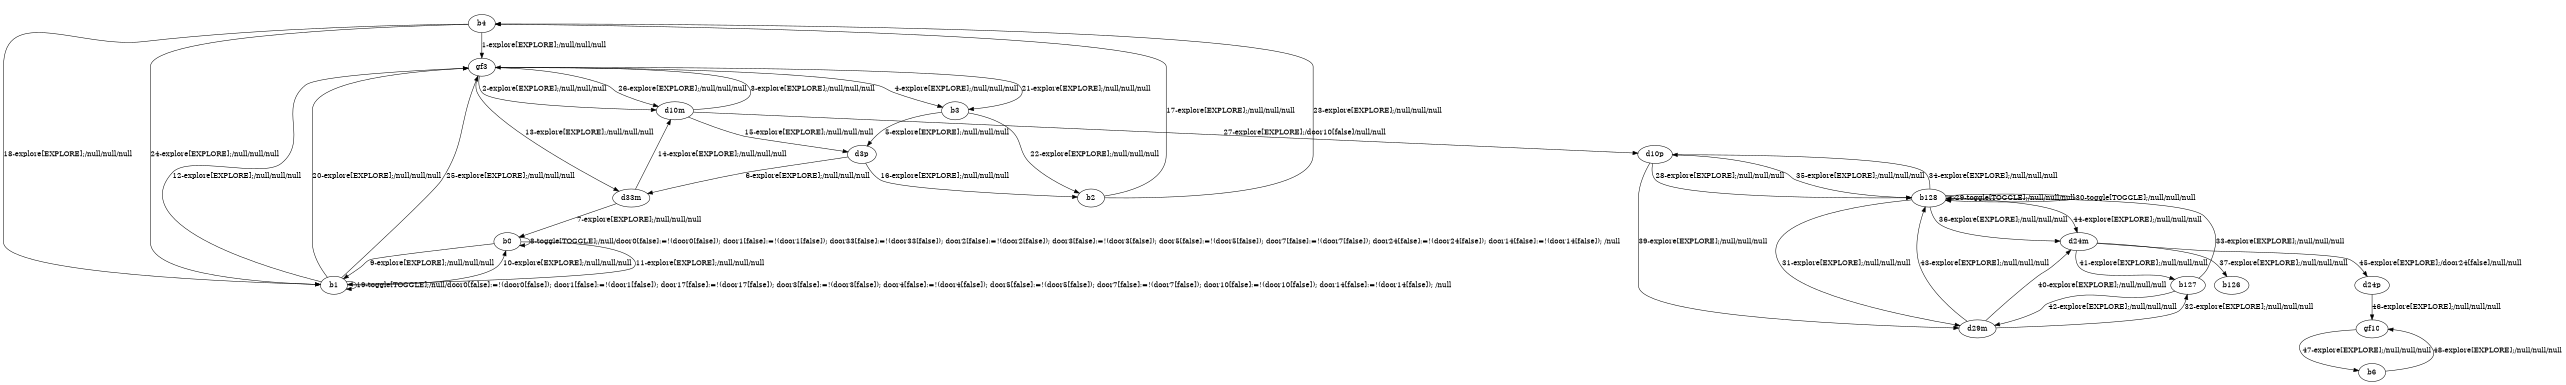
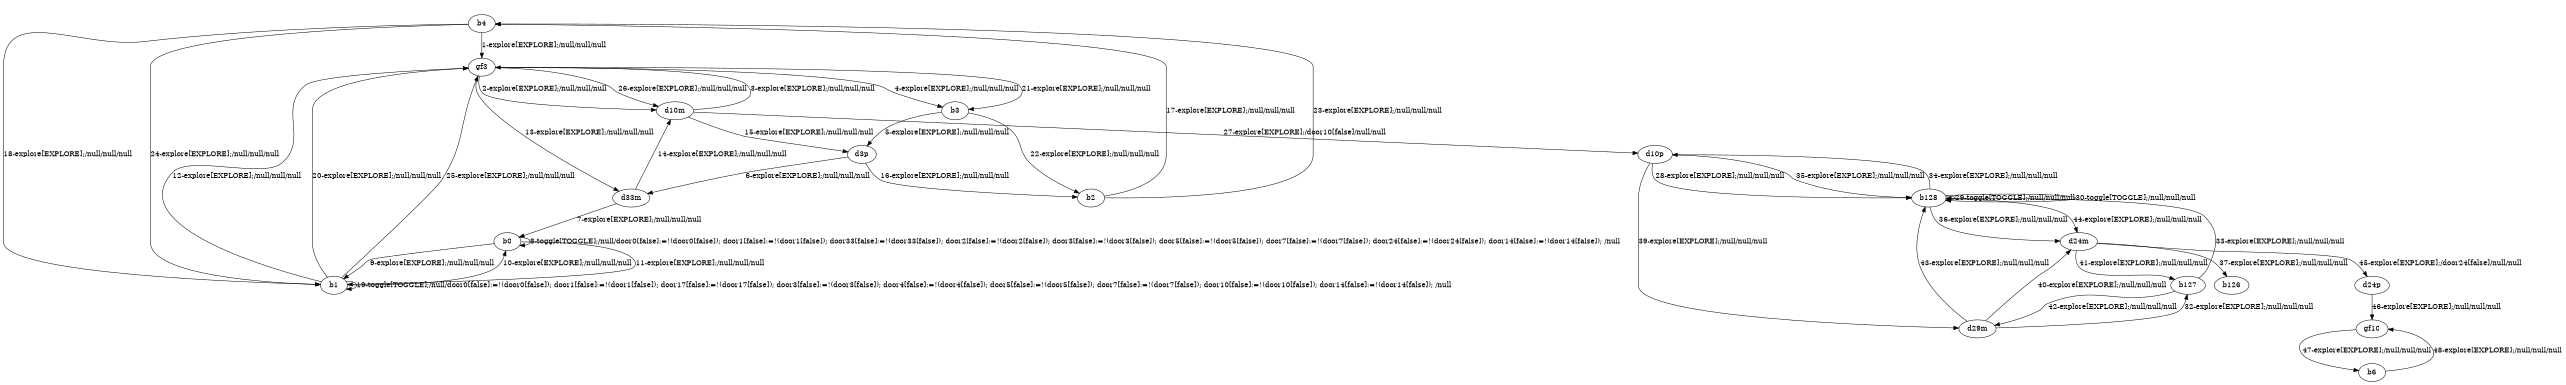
(1787, 272) -> none
